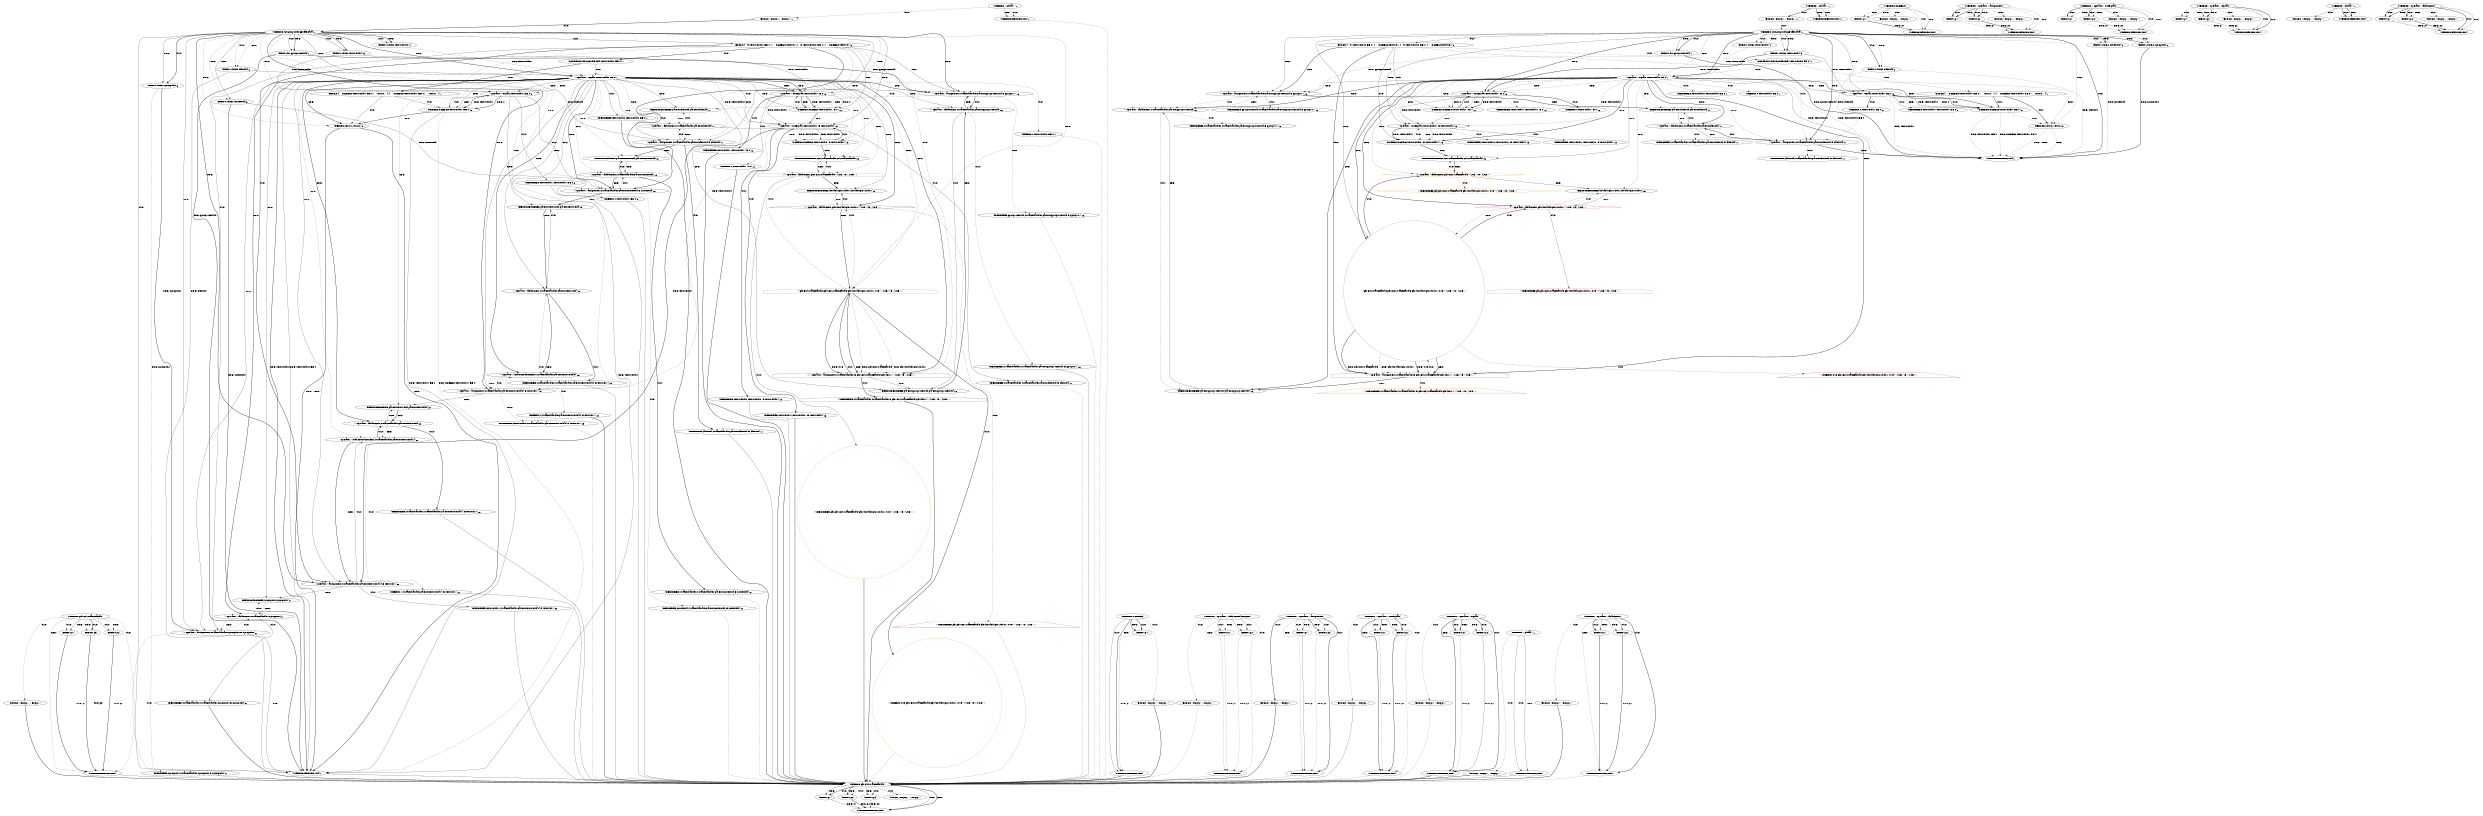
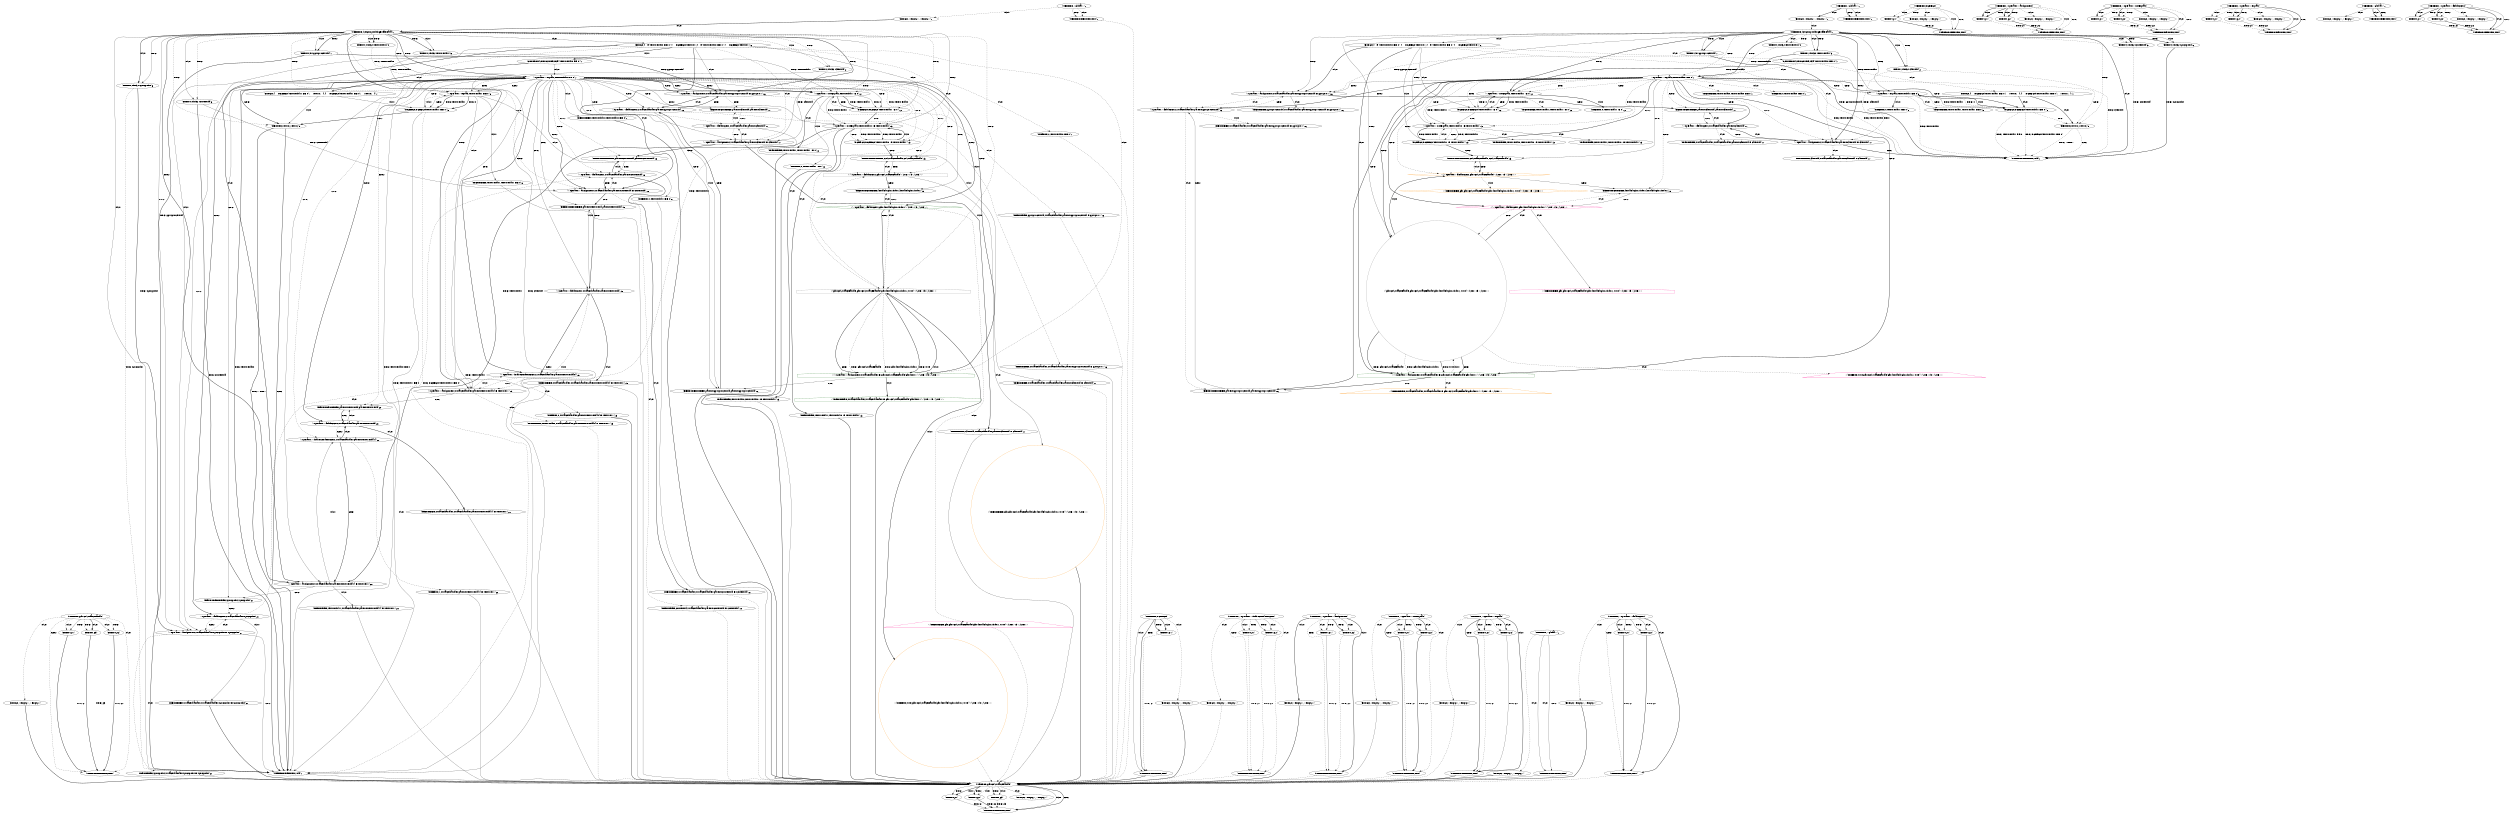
(255, 608) -> (408, 387)
